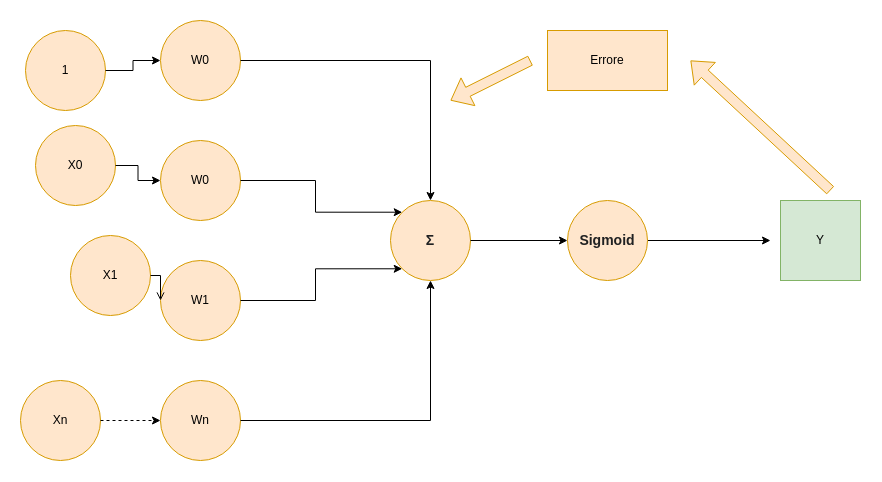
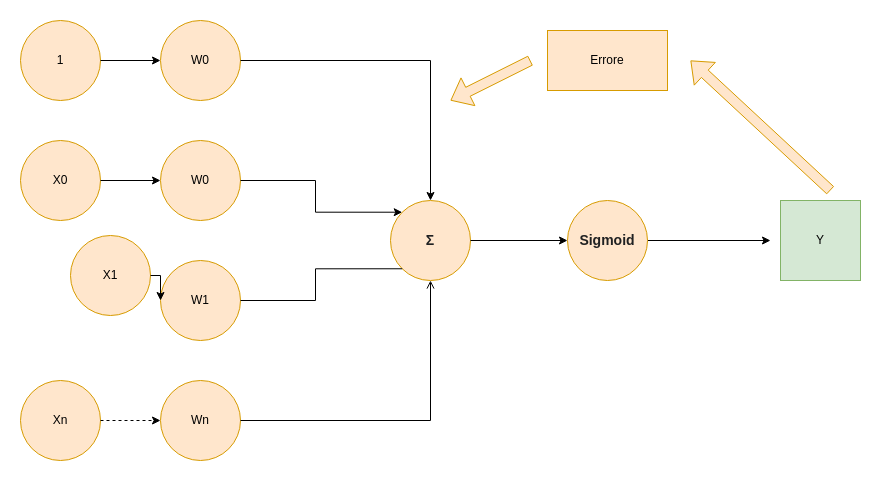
(66, 71) -> (61, 61)
(76, 166) -> (61, 181)
(394, 269) -> (397, 269)
(431, 288) -> (431, 286)
(161, 294) -> (161, 292)
